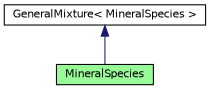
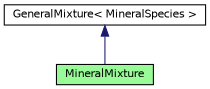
(105, 75) -> (105, 75)
